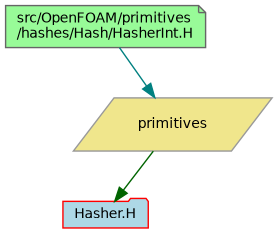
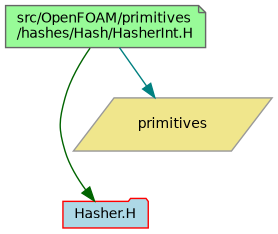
(138, 171) -> (61, 119)
